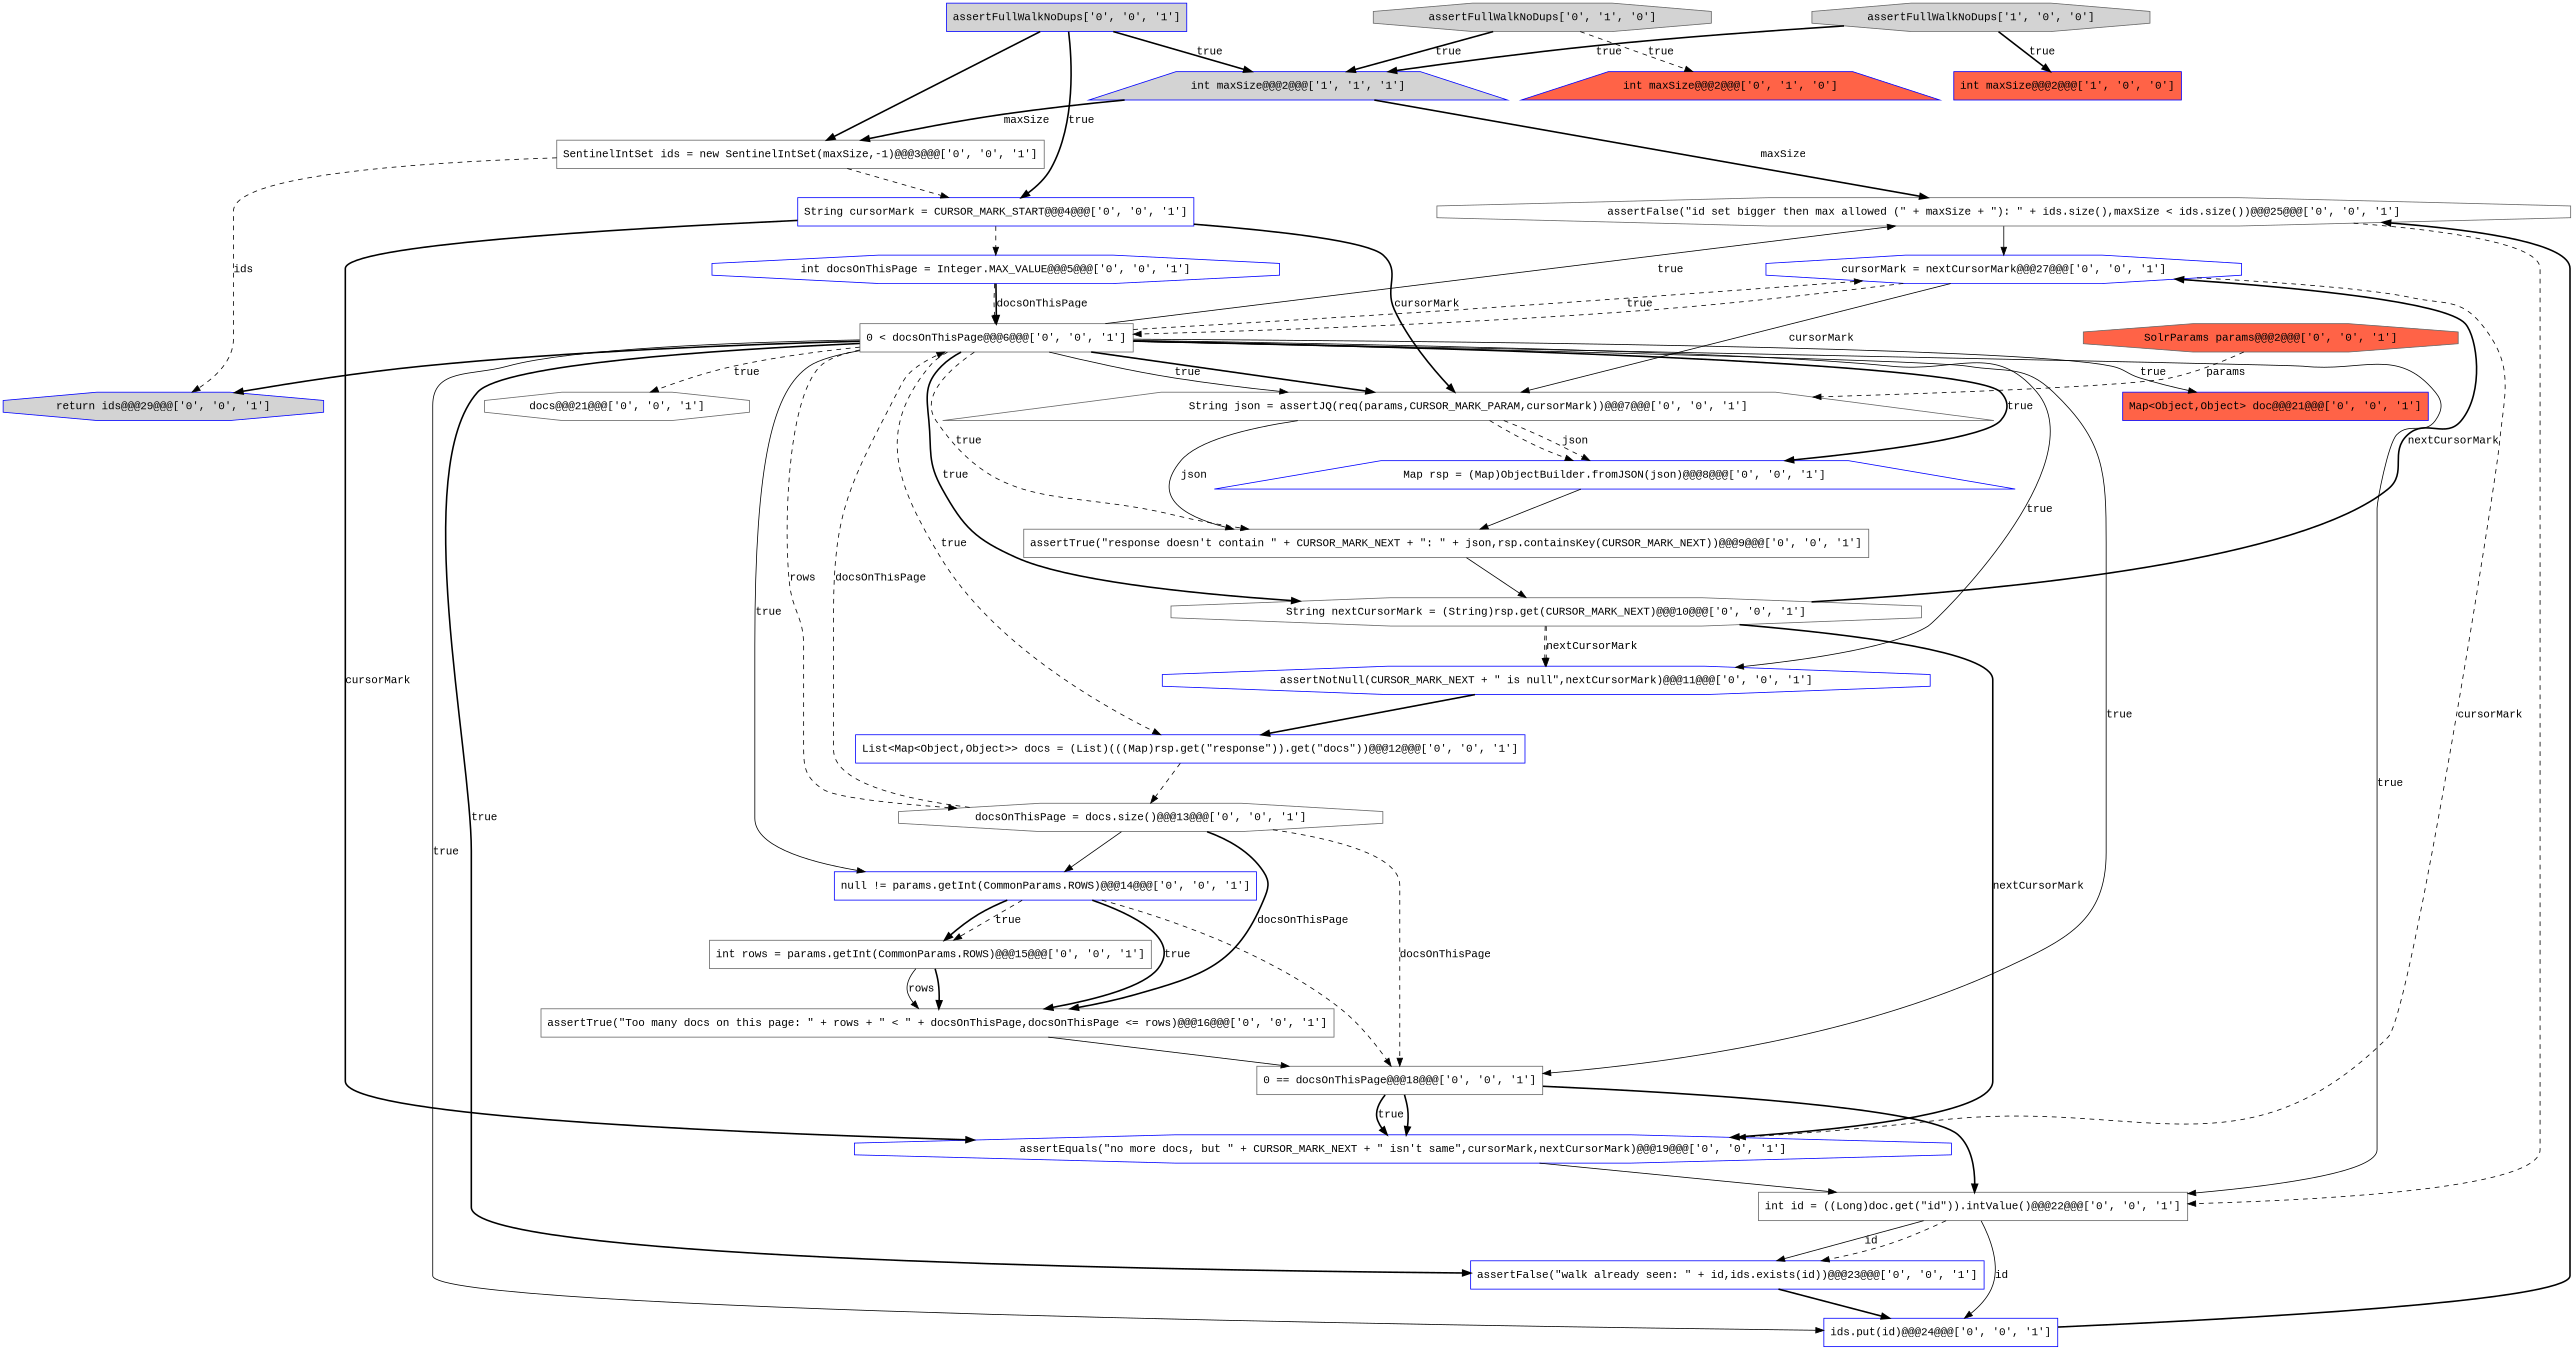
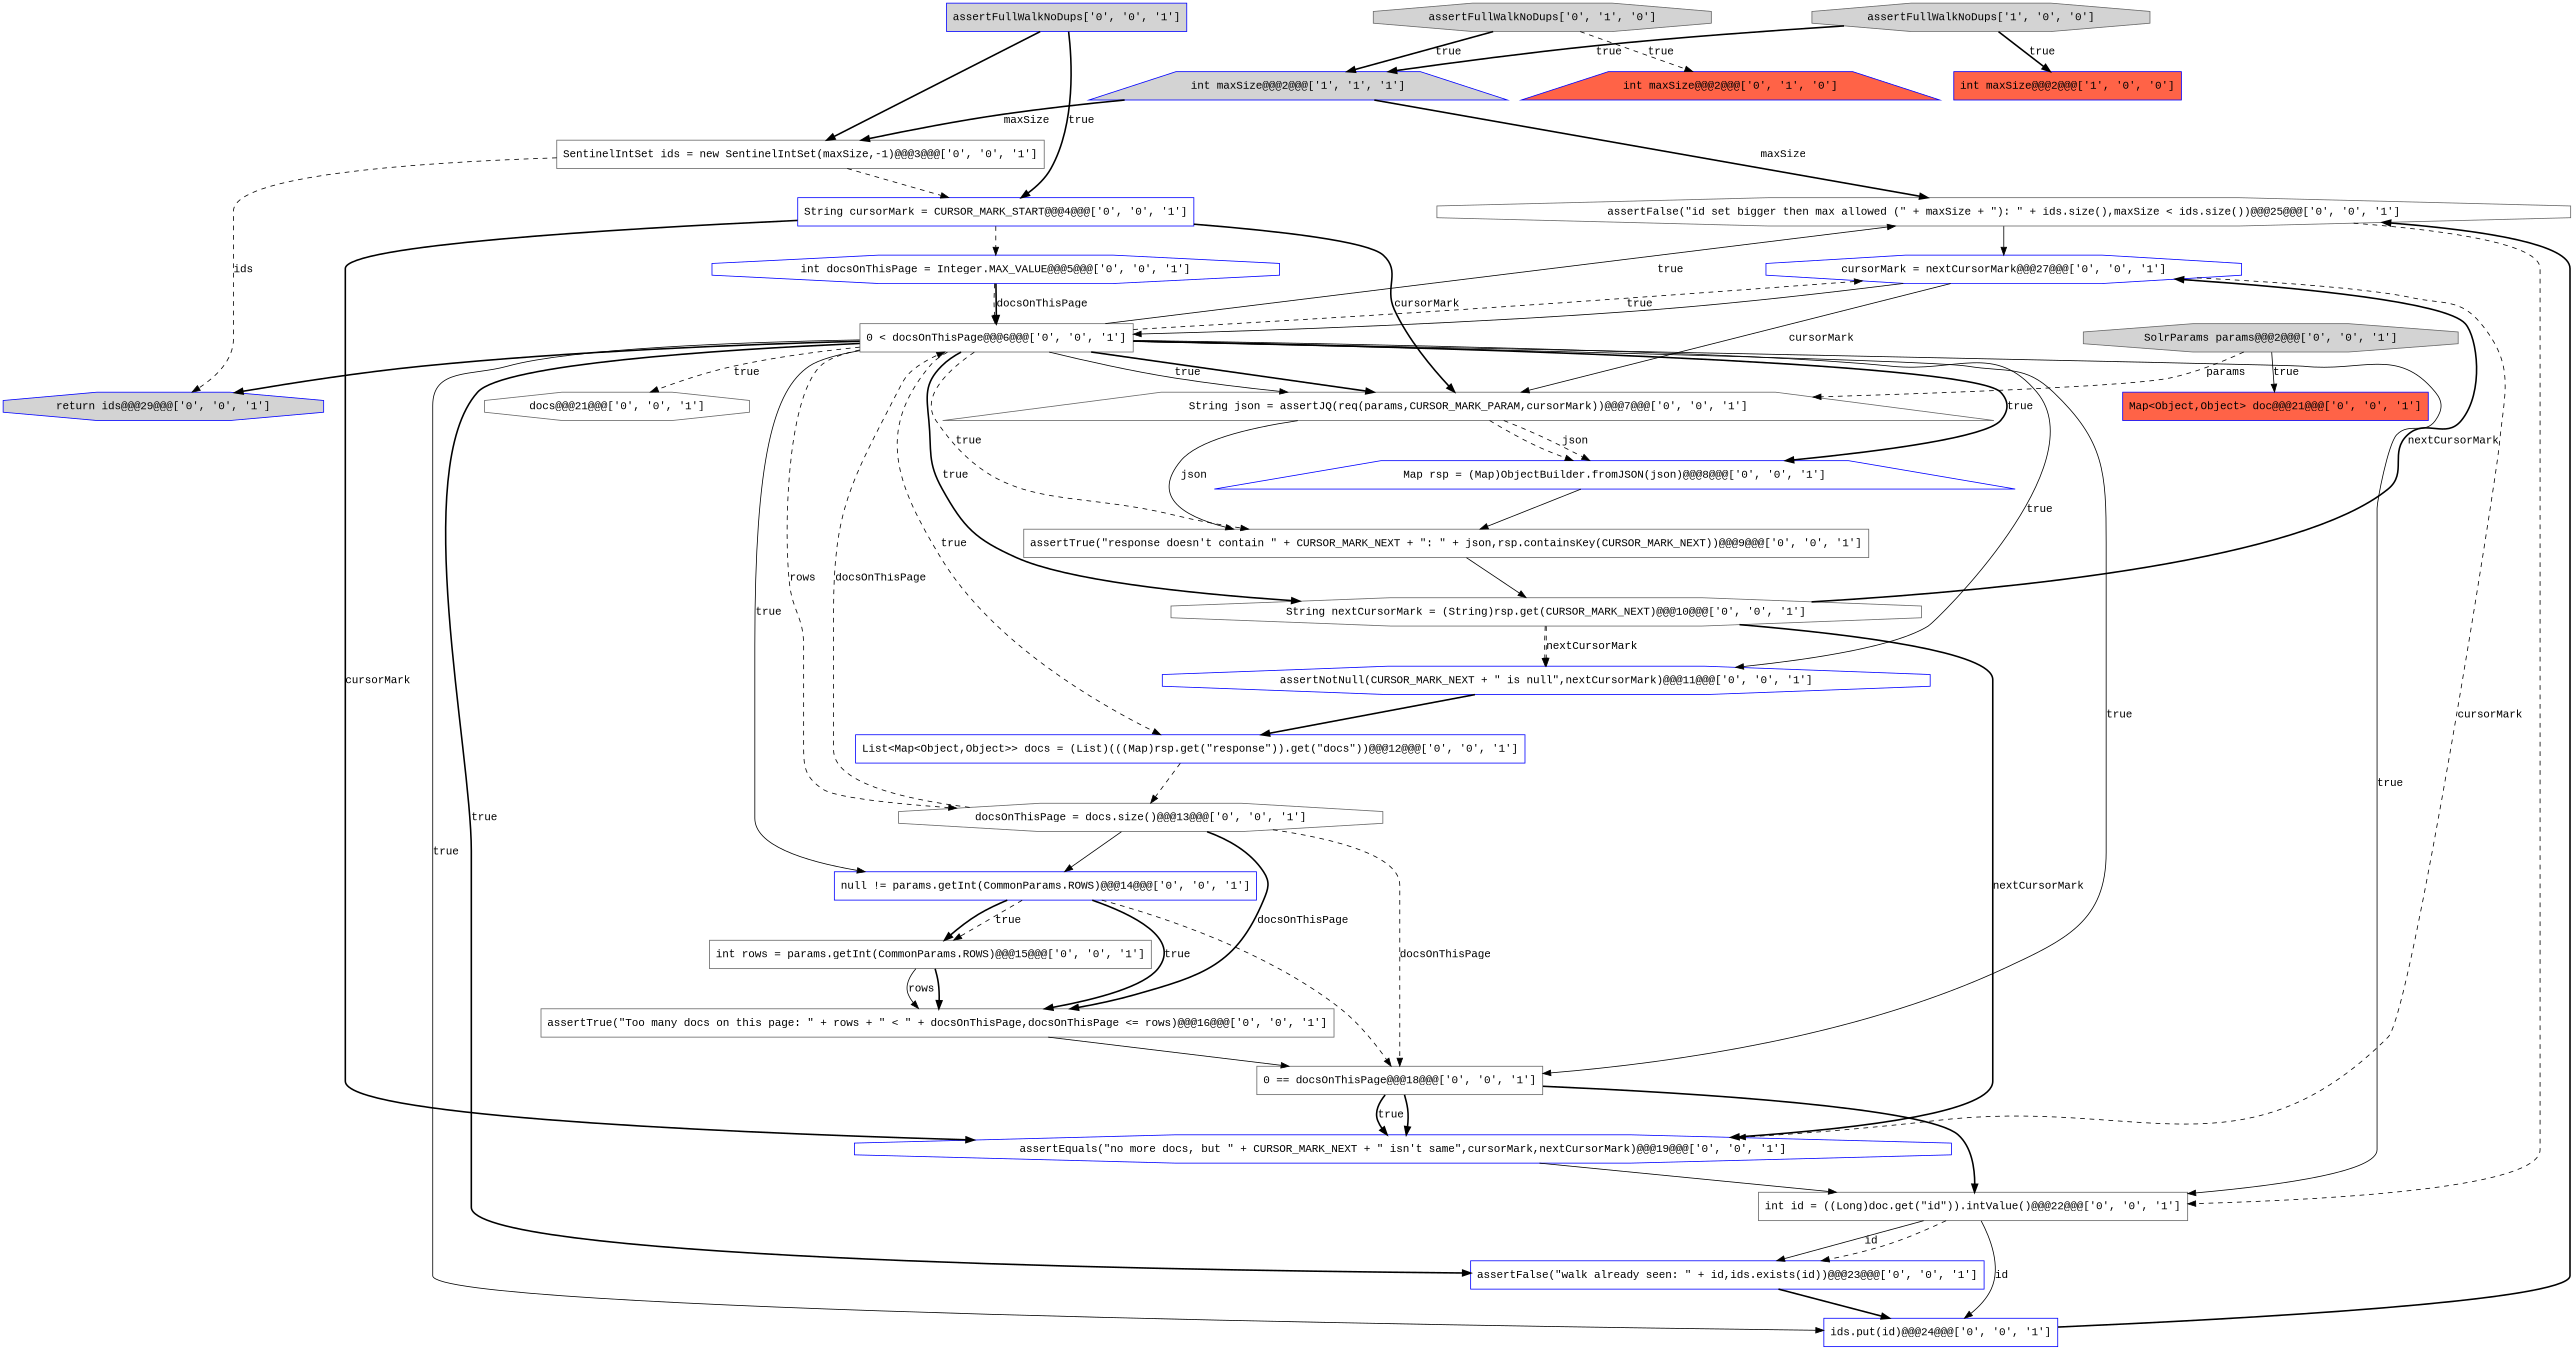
(1179, 50) -> none
(1523, 318) -> (1523, 318)
(2271, 338) -> (2271, 338)
(1663, 345) -> (2273, 371)
